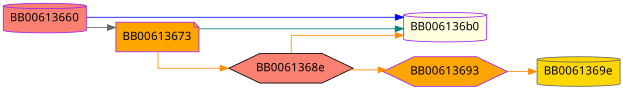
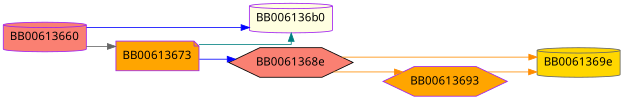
(334, 35) -> (435, 57)
(181, 68) -> (213, 59)
